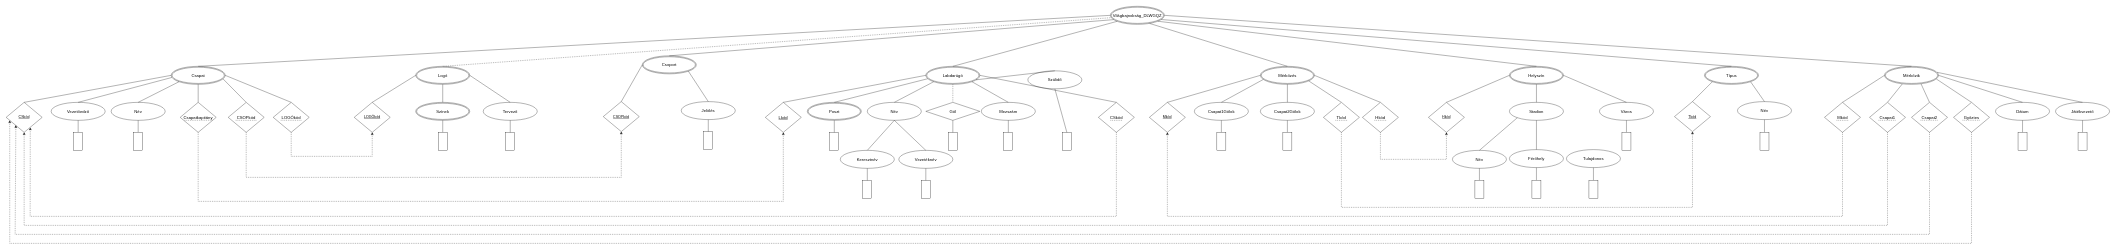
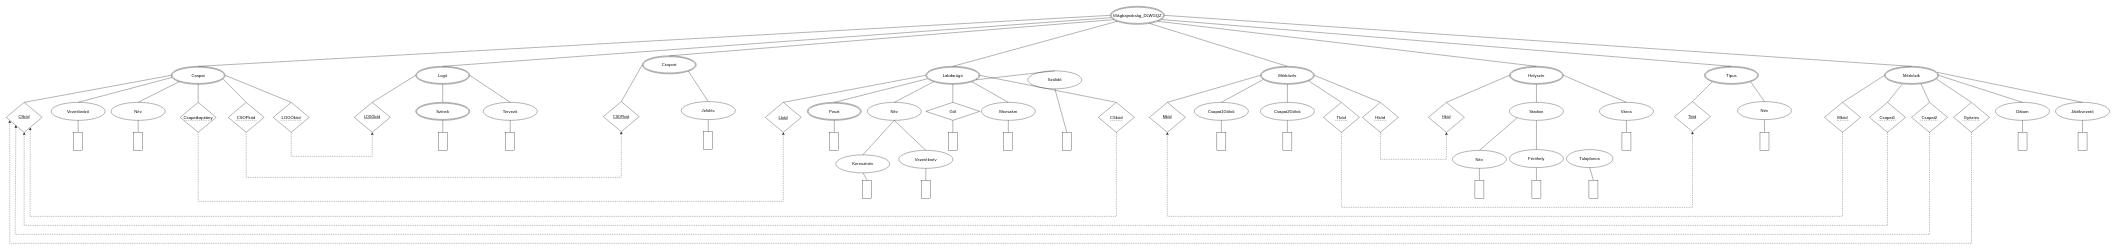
(779, 42) -> (779, 42)
(953, 93) -> (953, 93)
(1593, 158) -> (1589, 158)
(867, 159) -> (863, 164)
